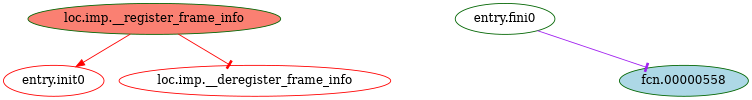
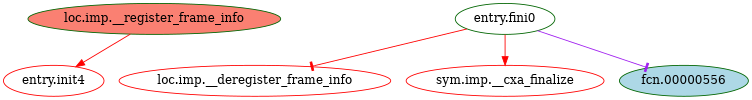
(203, 49) -> (391, 47)
(54, 81) -> (54, 81)
none -> (505, 81)
(684, 81) -> (684, 81)
